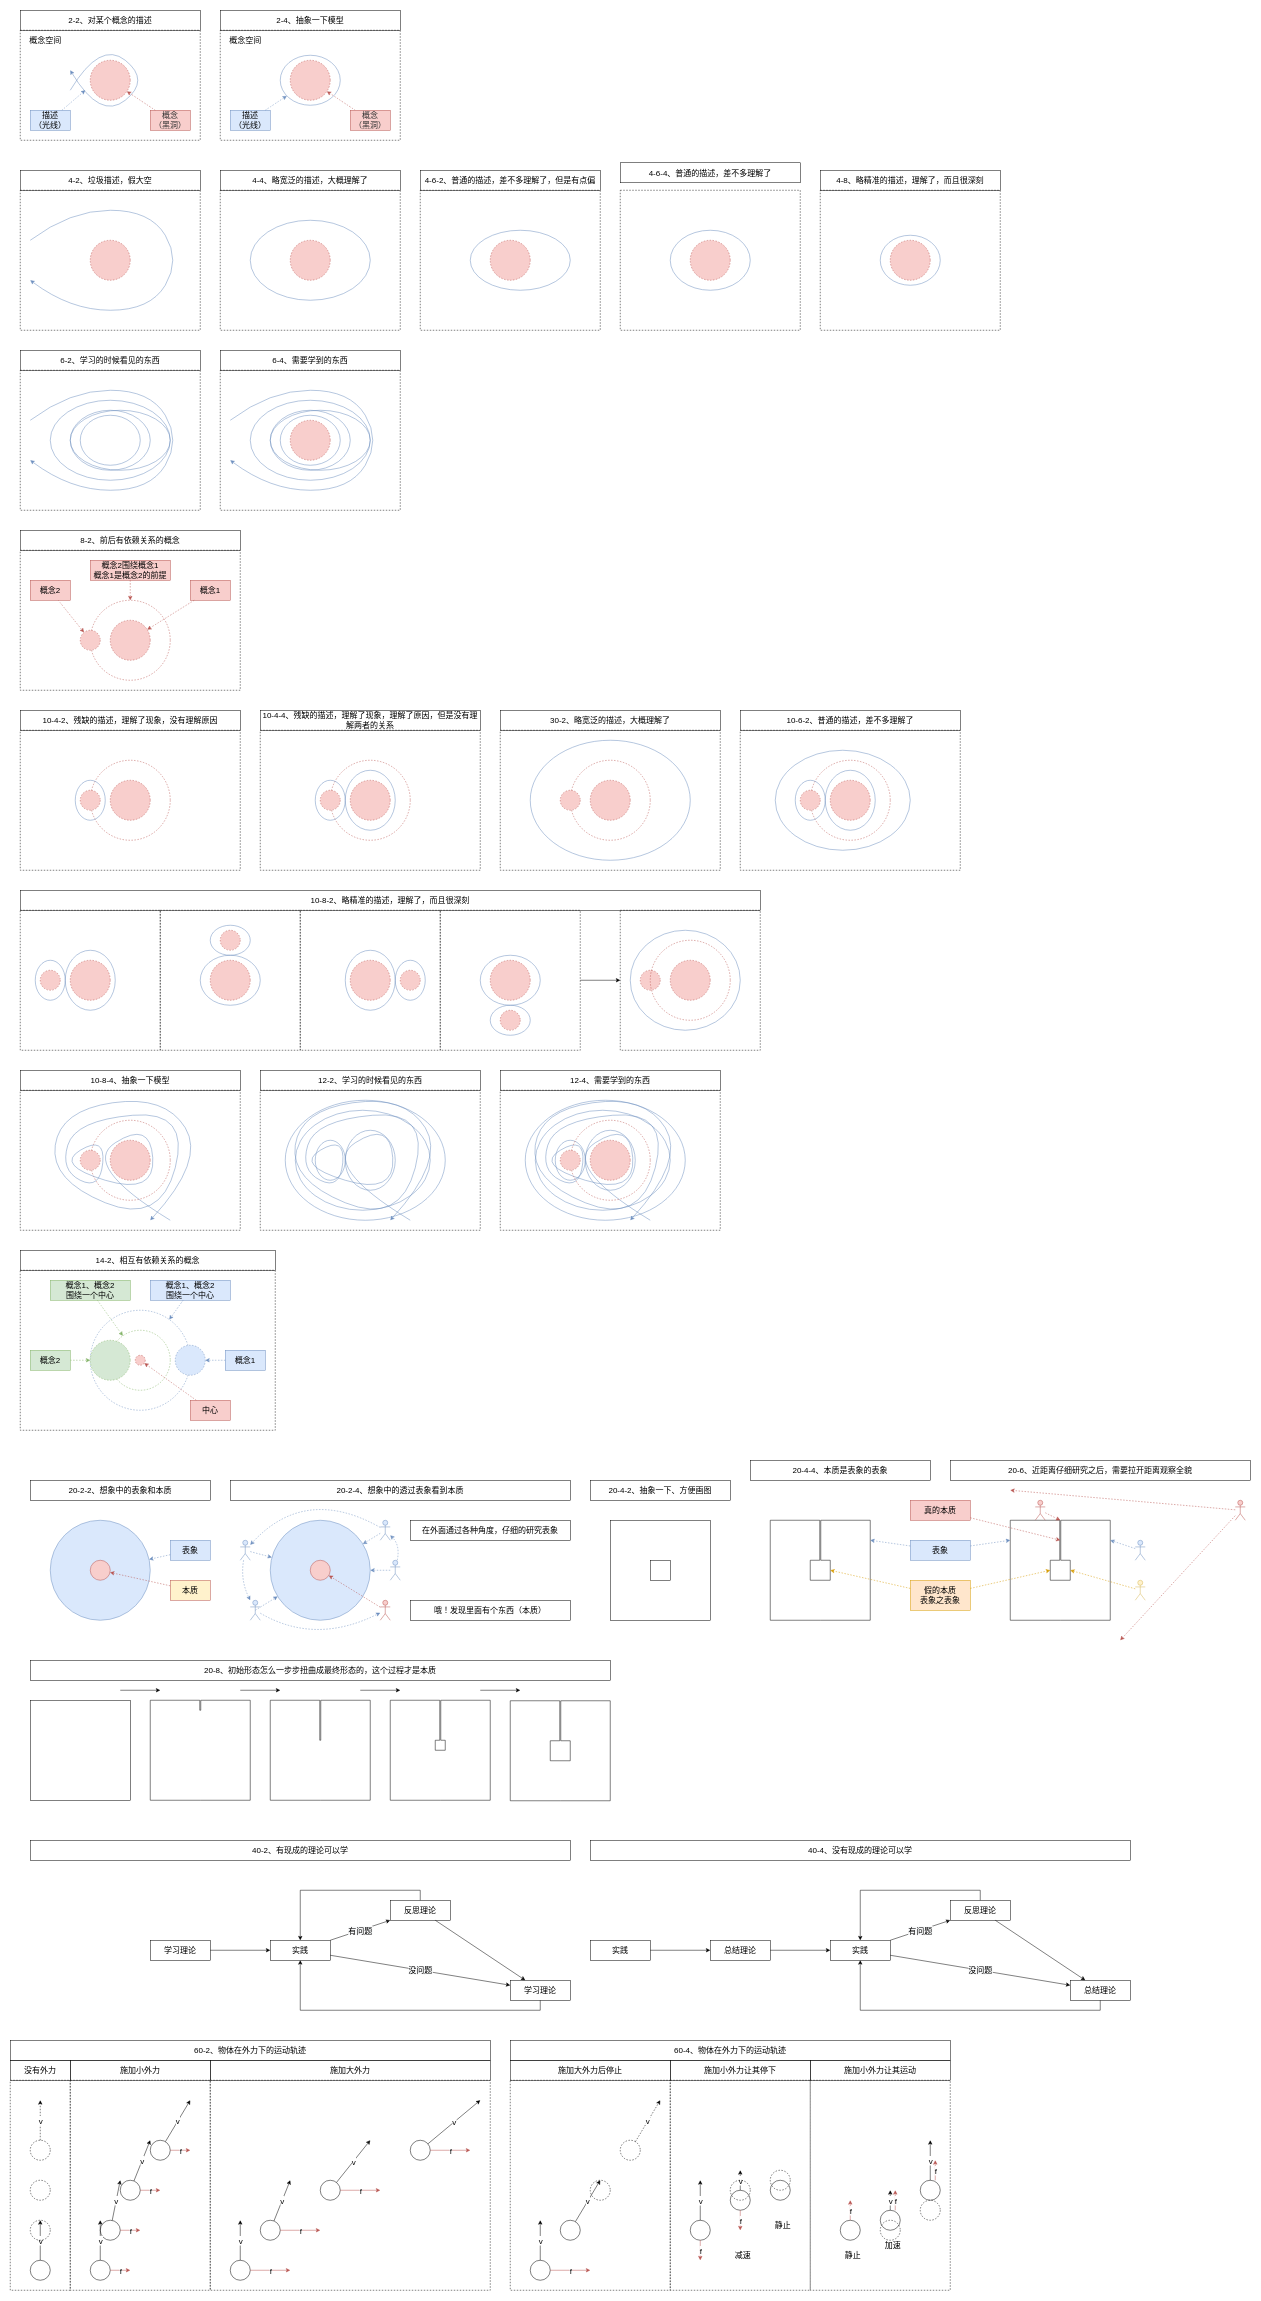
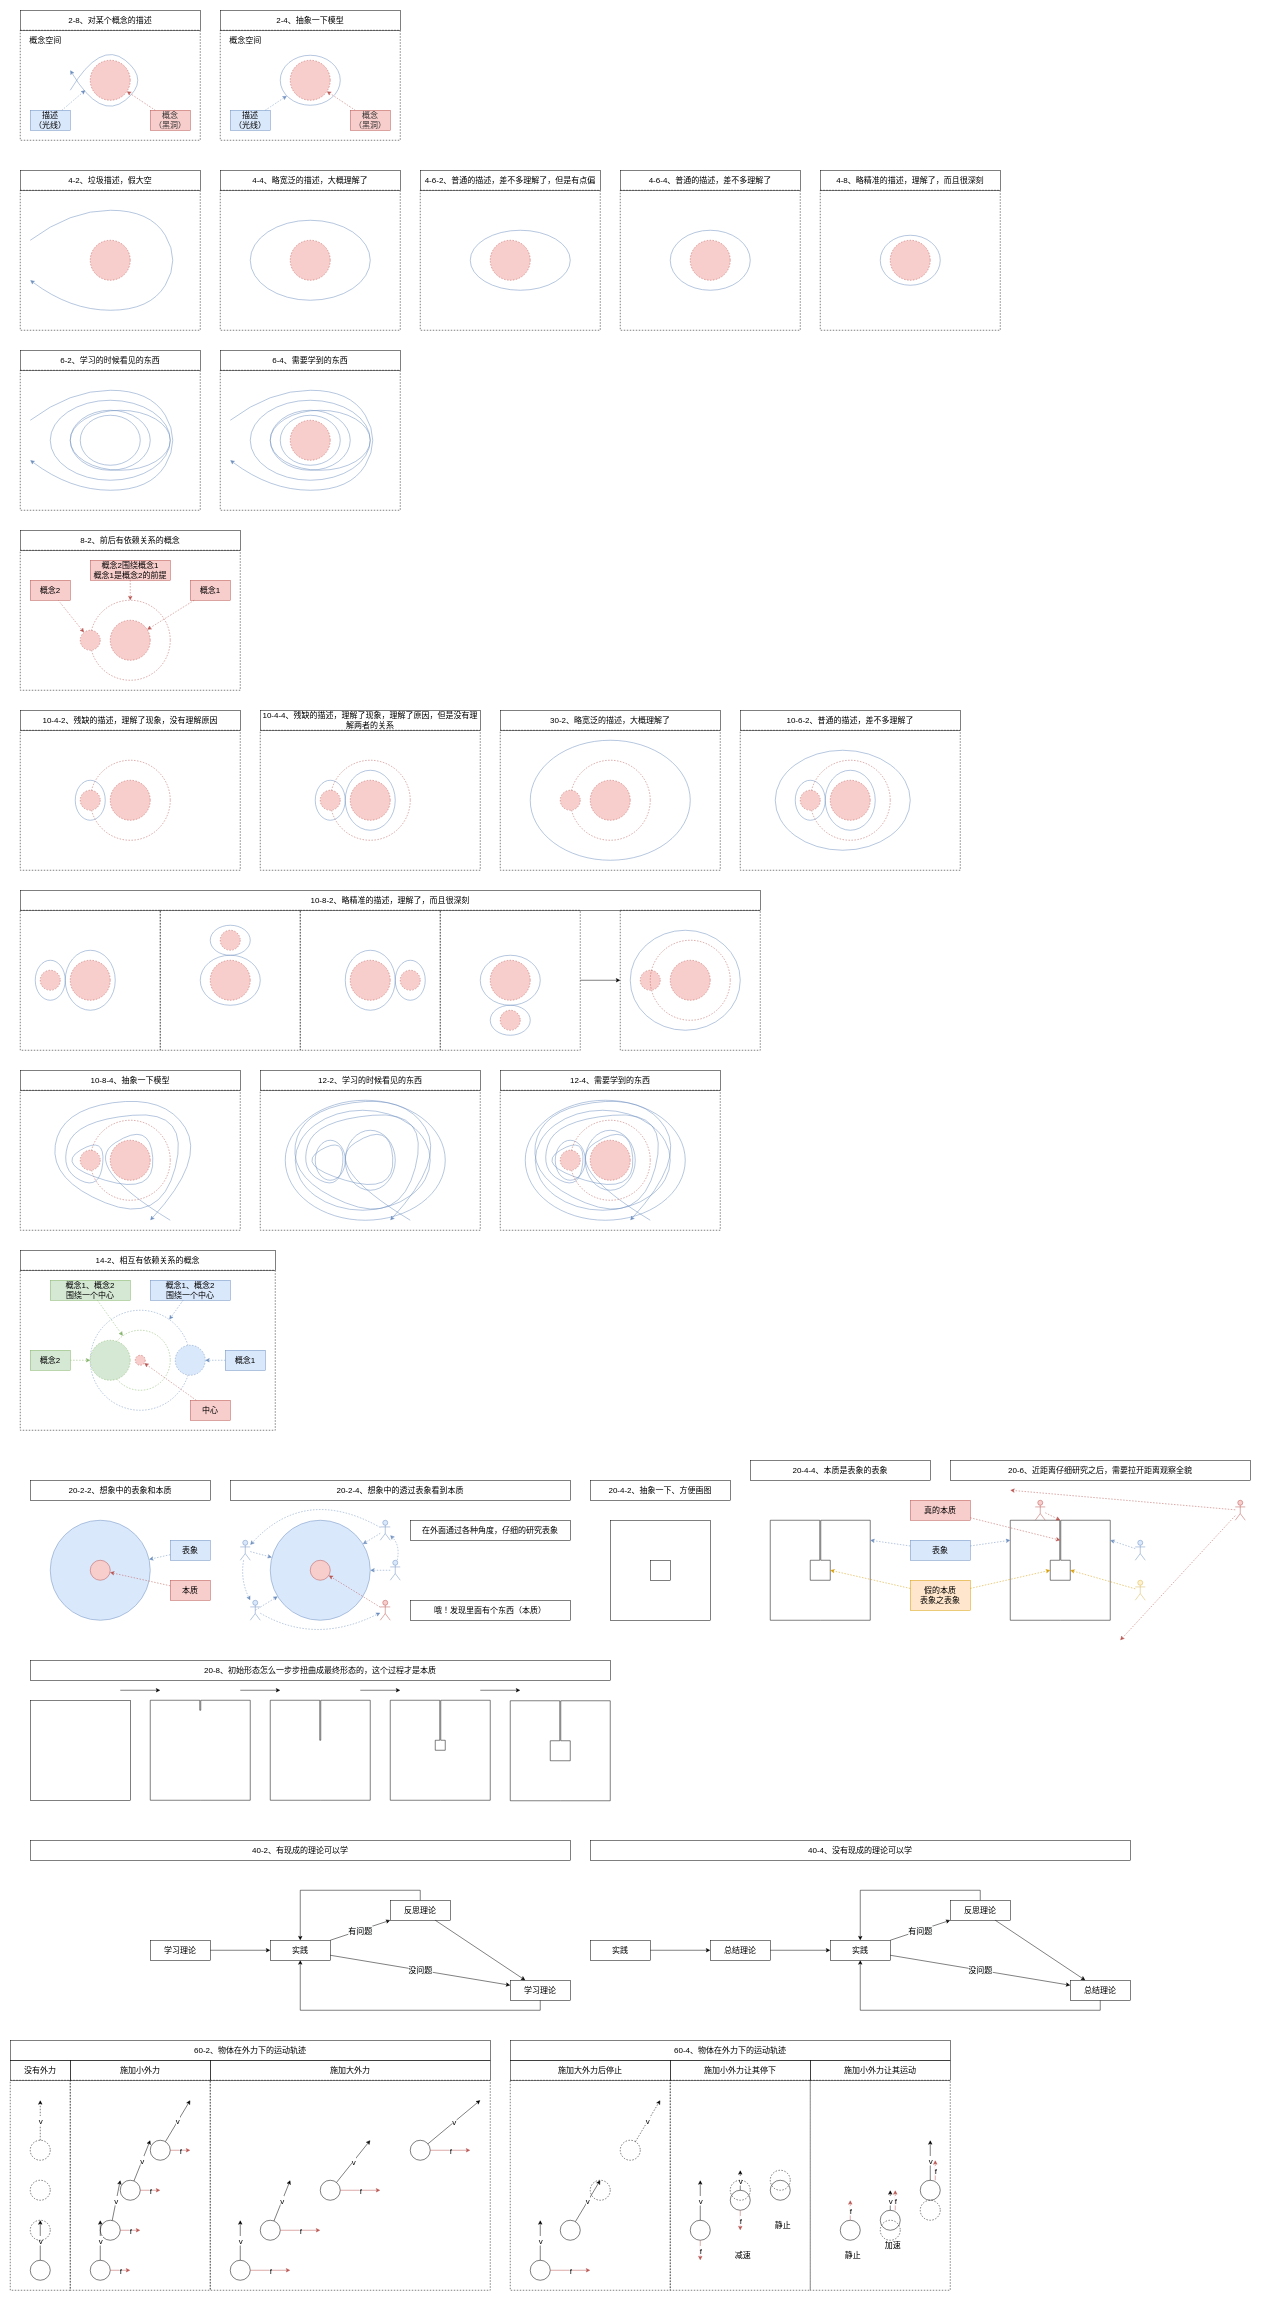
(110, 20) -> (110, 20)
(710, 173) -> (710, 180)
(190, 1590) -> (190, 1590)
